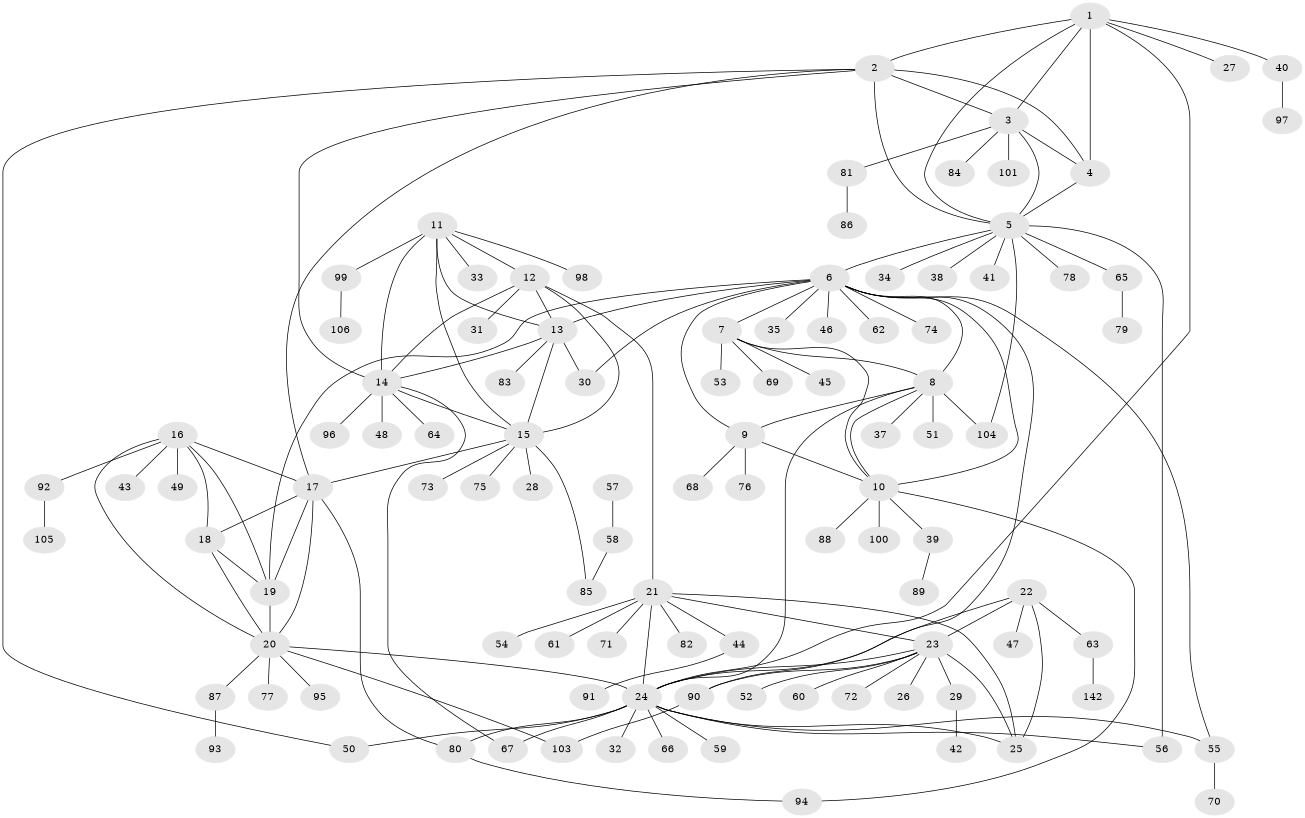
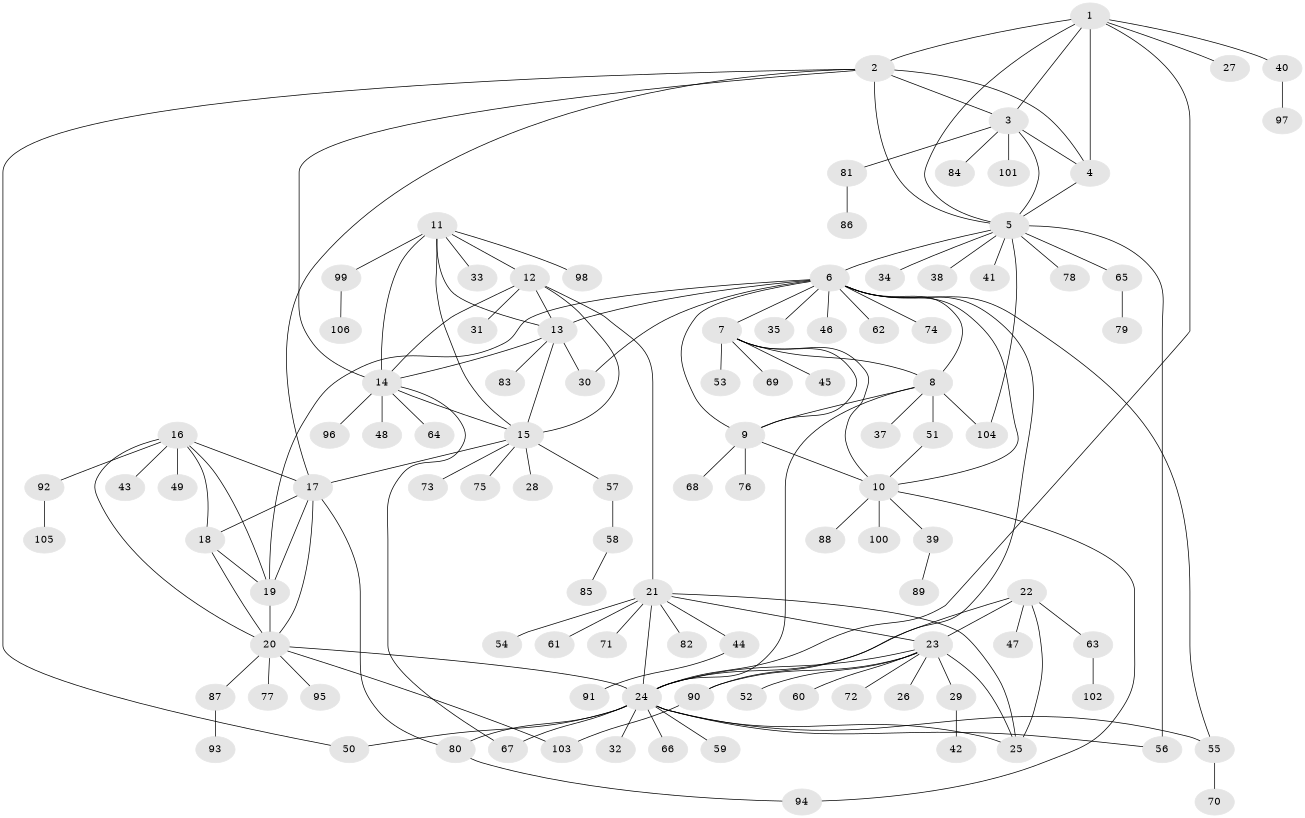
none -> (853, 372)
(858, 419) -> (906, 461)
(572, 508) -> (568, 461)
(1093, 697) -> (1093, 697)
